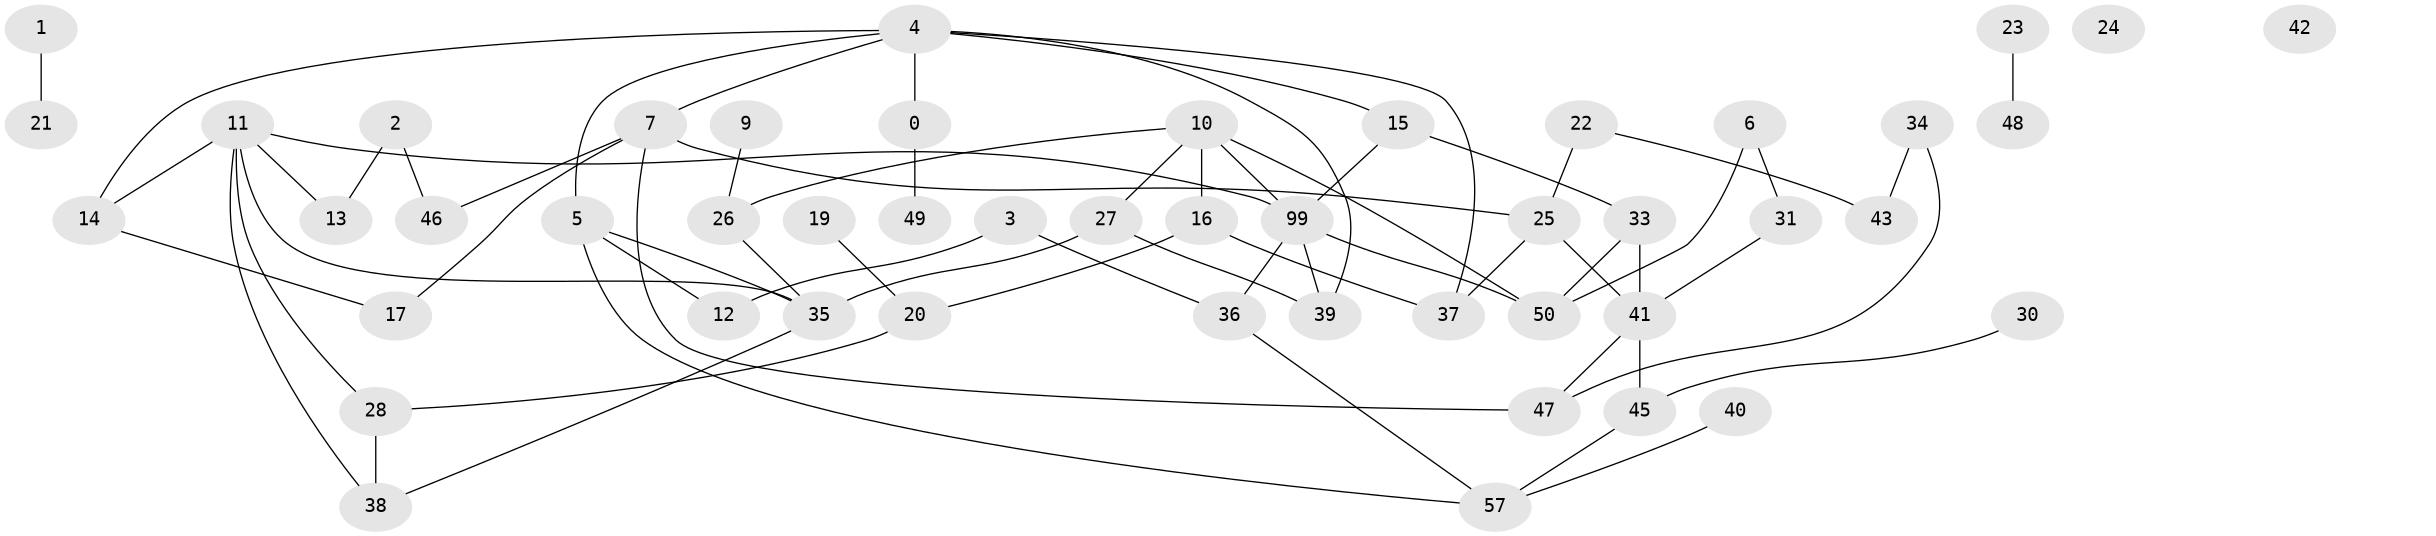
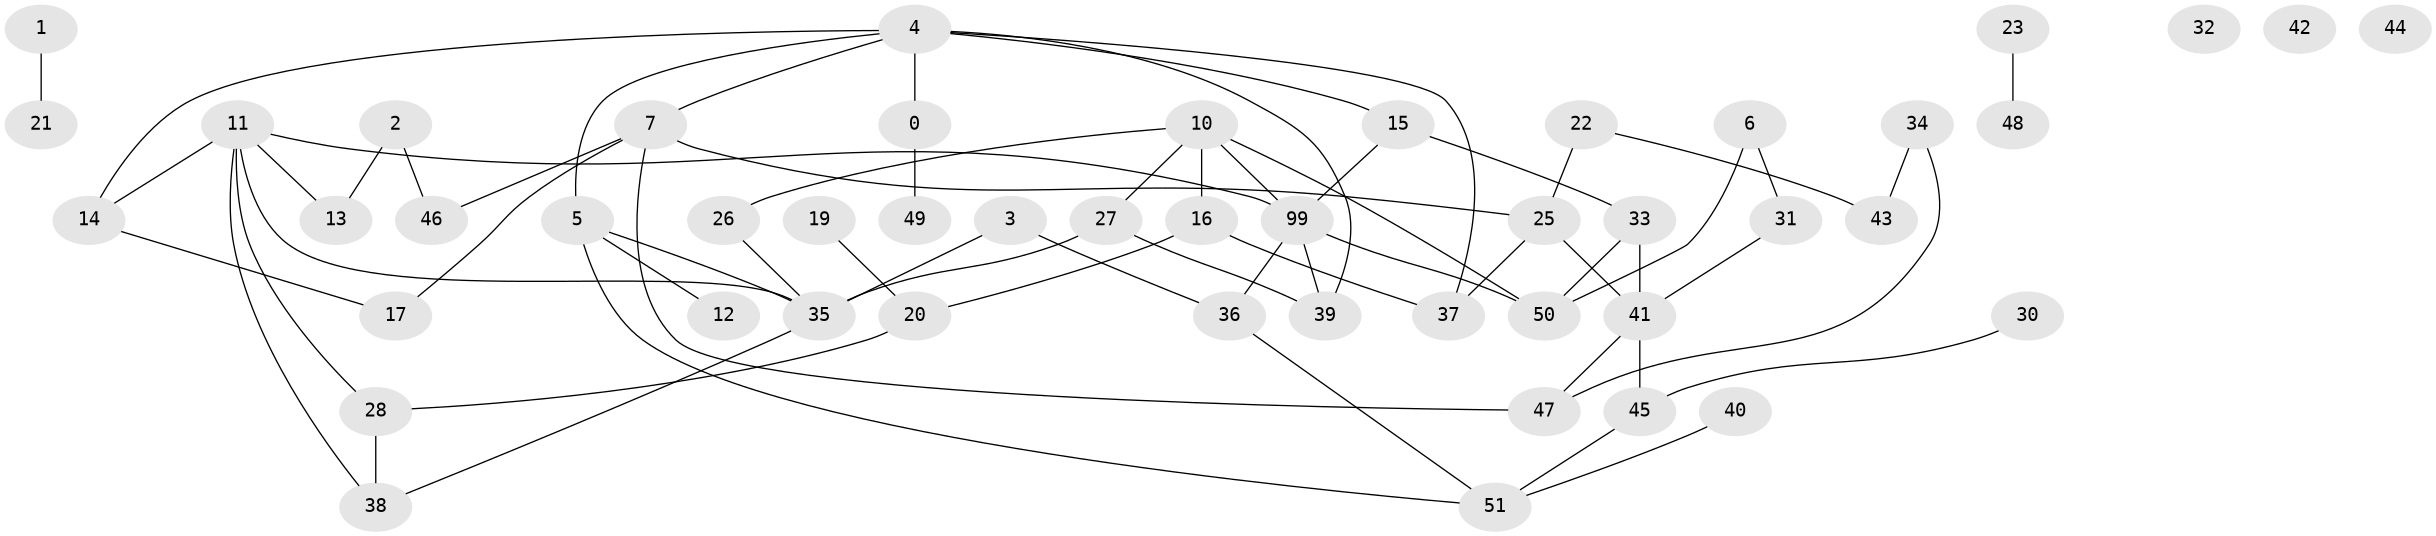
(2109, 29) -> none
none -> (2204, 29)
none -> (2395, 29)
(746, 125) -> none
(879, 266) -> (915, 268)
(1495, 507) -> (1495, 507)
